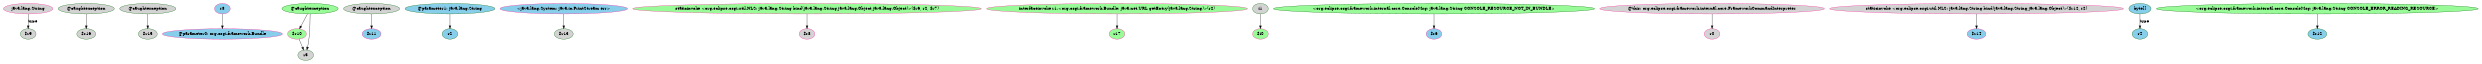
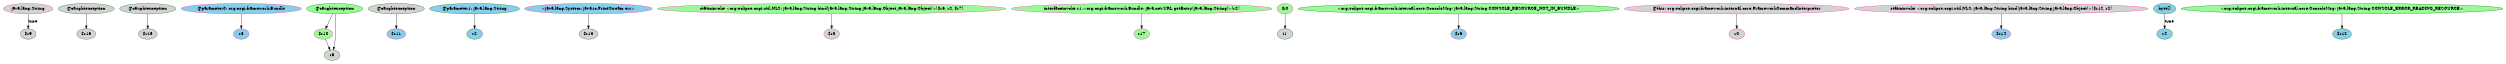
(222, 20) -> (241, 20)
(1260, 20) -> (1285, 20)
